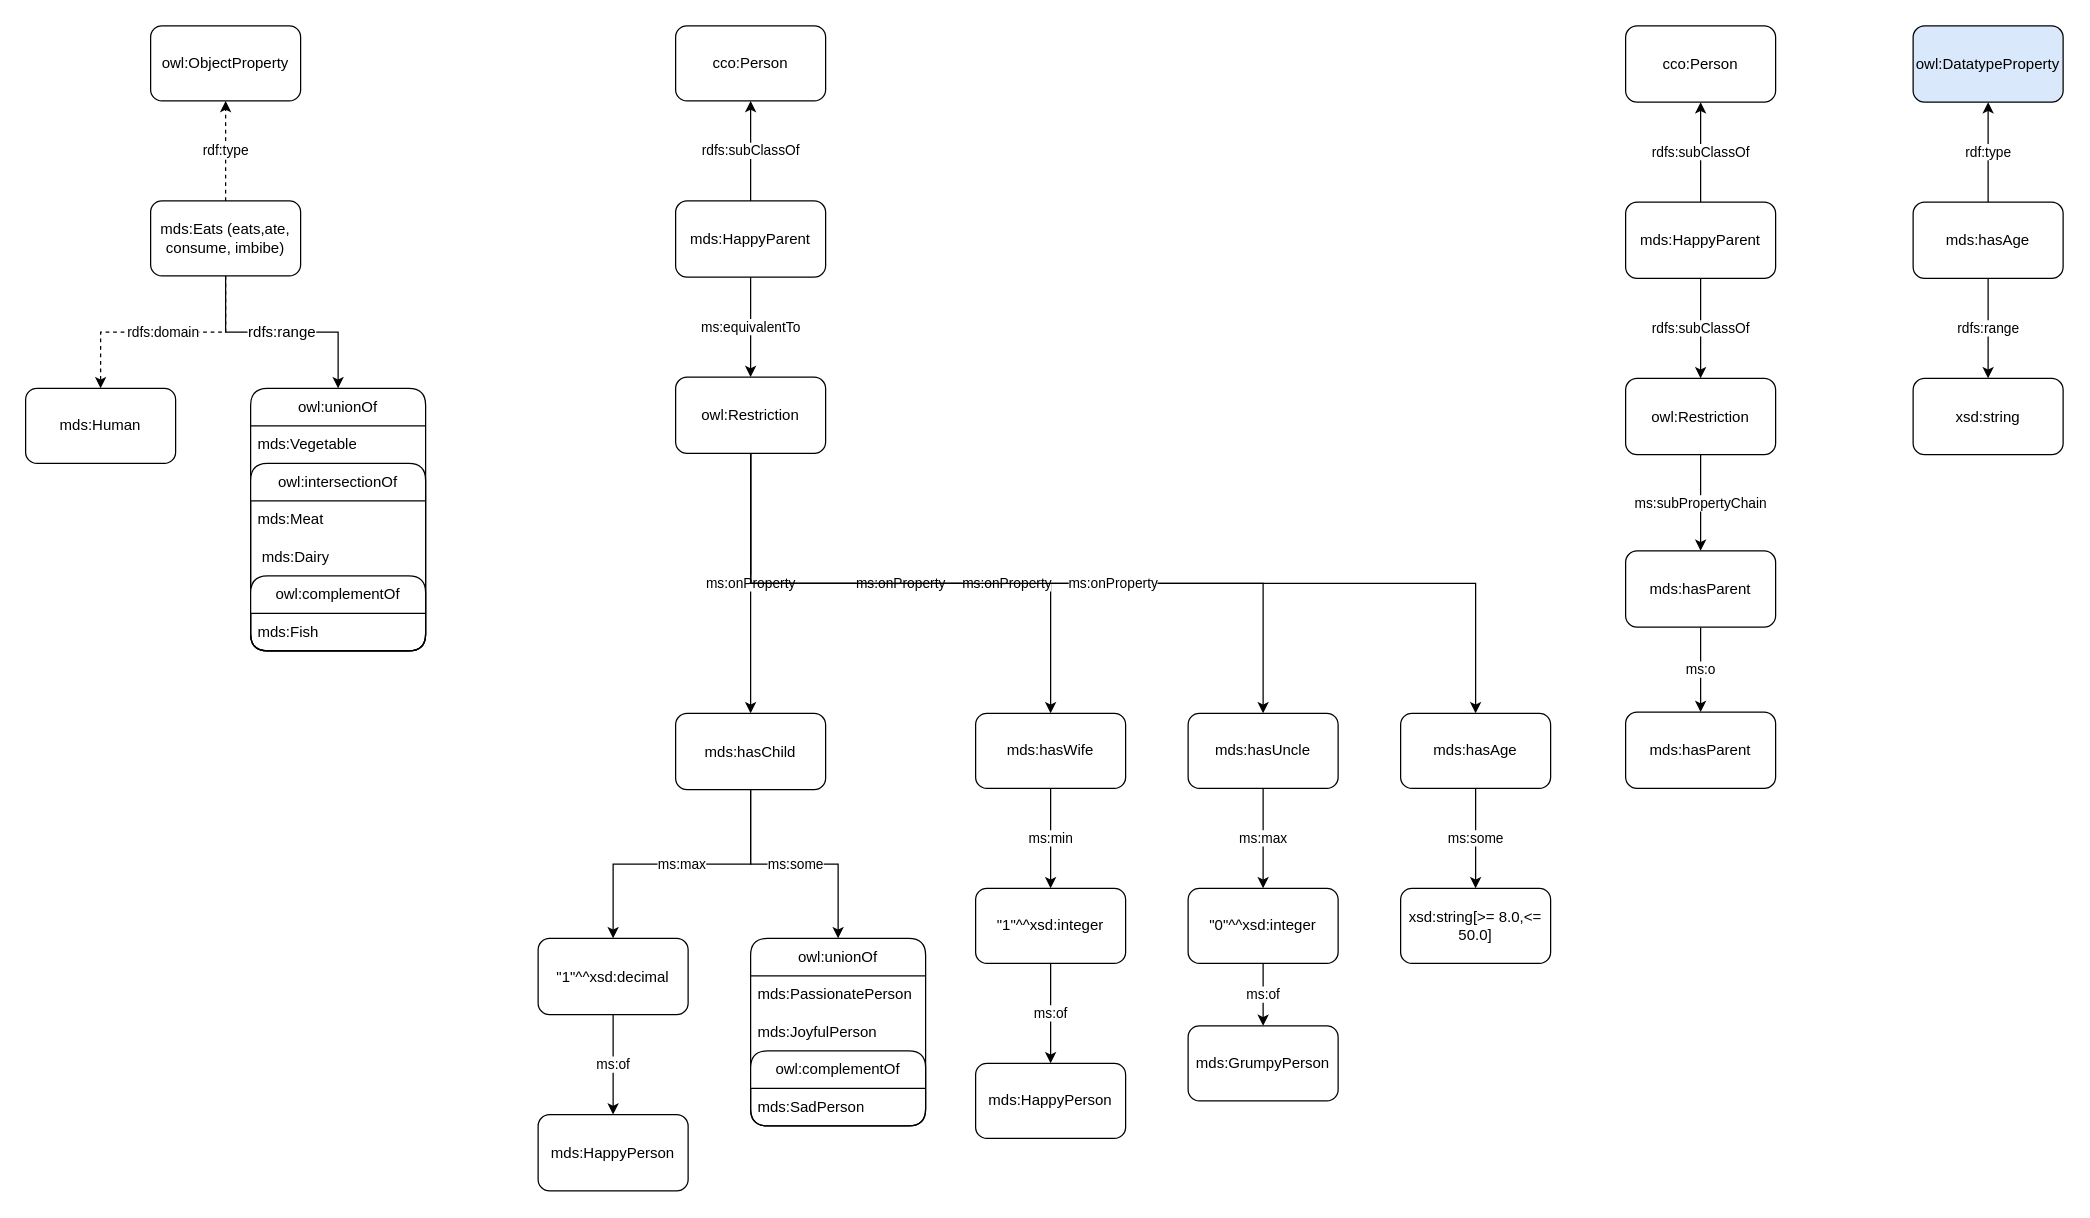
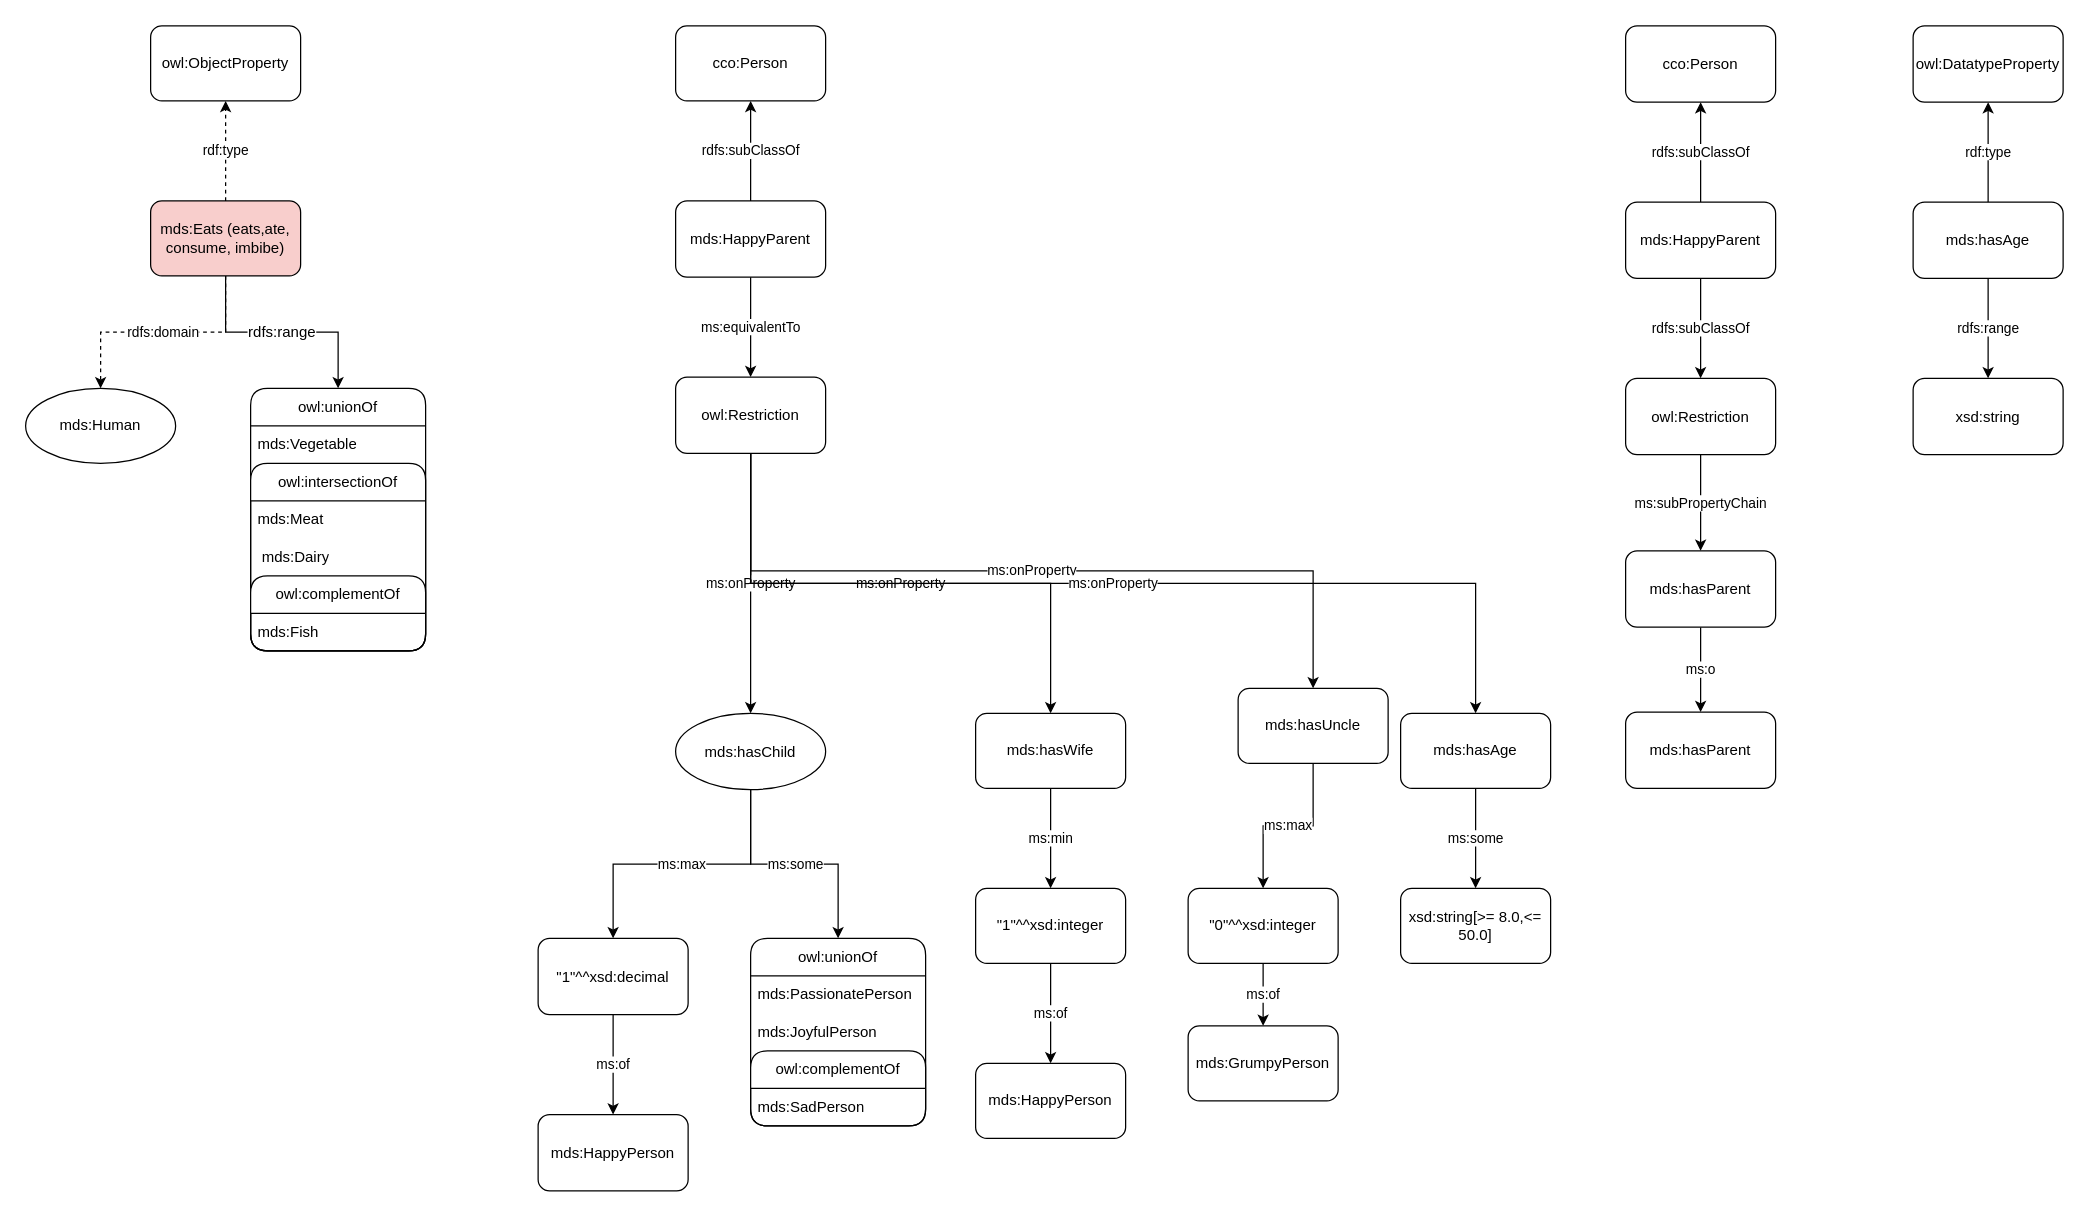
(1988, 64) -> (1988, 64)
(226, 238) -> (226, 238)
(101, 426) -> (101, 426)
(751, 751) -> (751, 751)
(1263, 751) -> (1313, 726)
